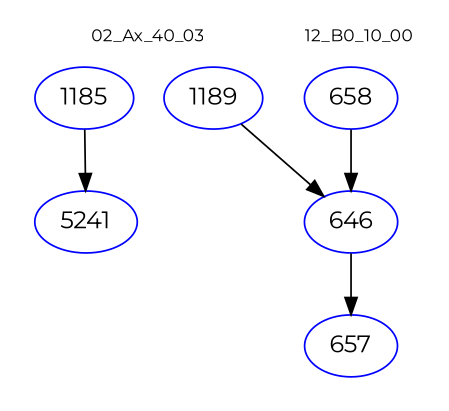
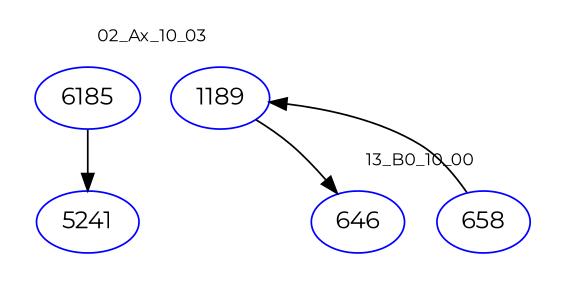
(149, 37) -> (152, 37)
(360, 37) -> (421, 161)
(84, 98) -> (88, 98)
(351, 152) -> (387, 128)
(351, 346) -> none
